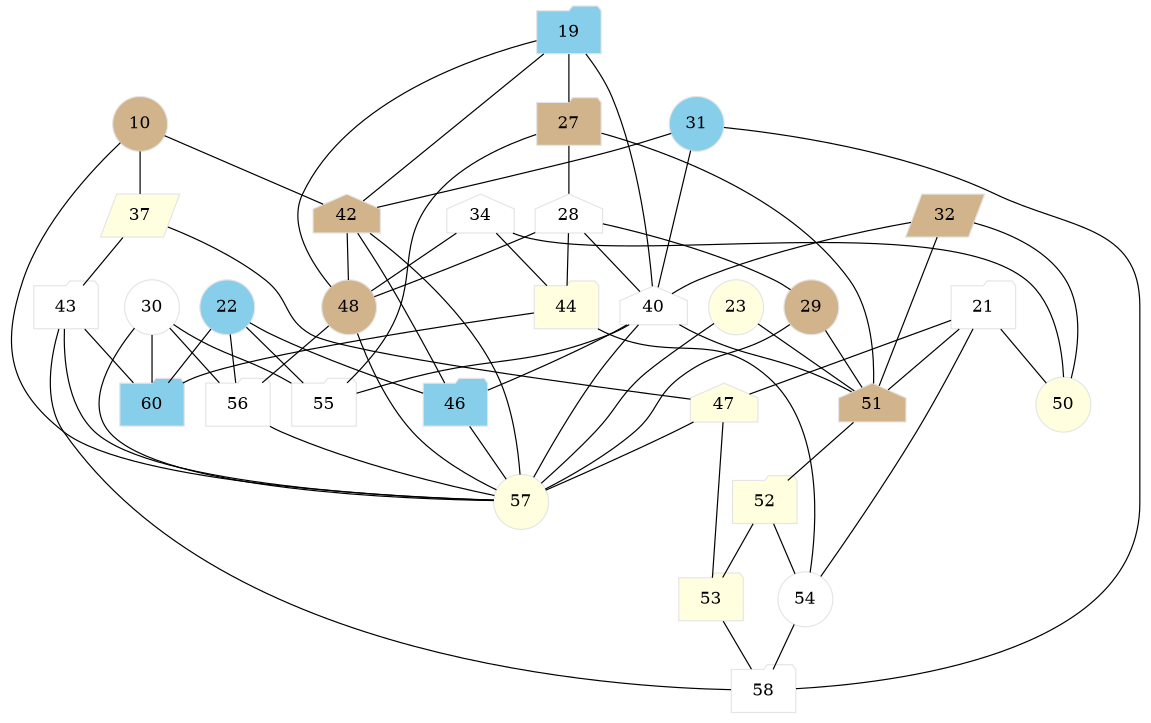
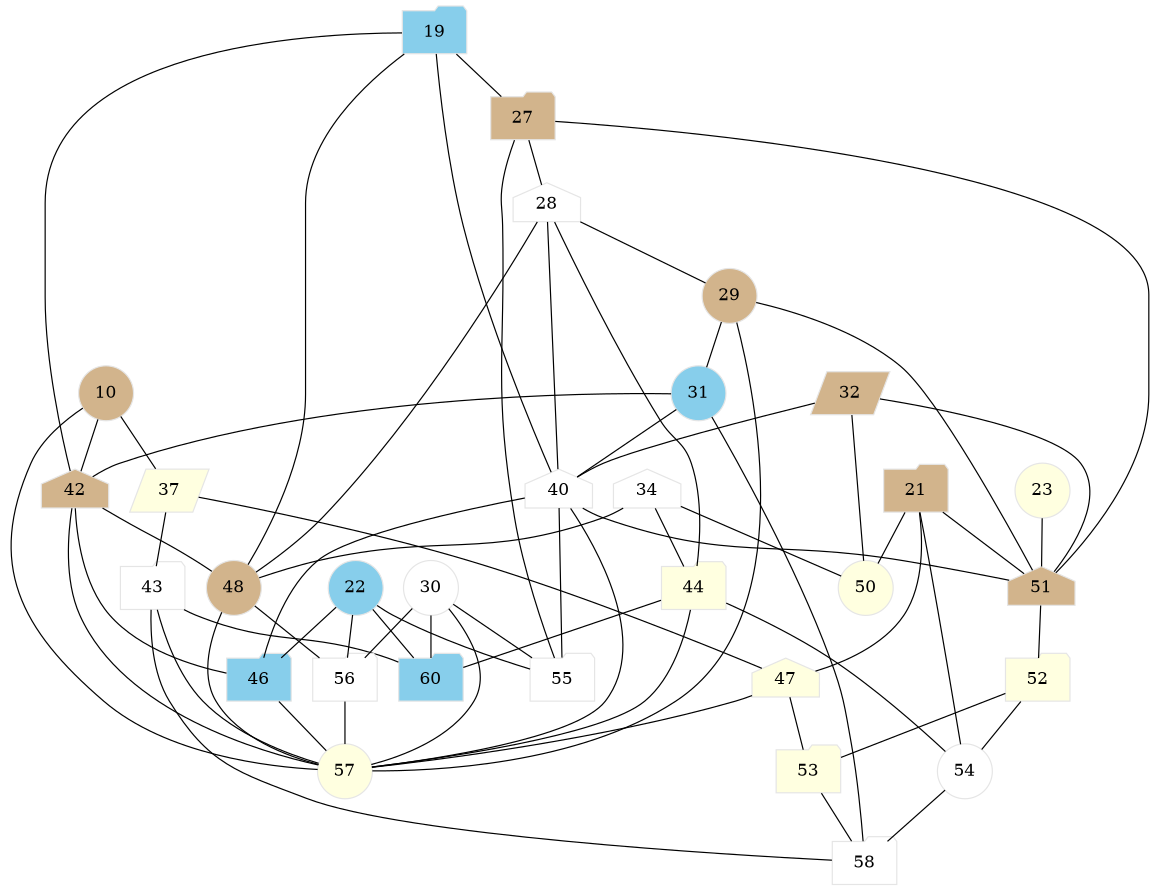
(983, 307) -> (916, 491)
none -> (714, 345)
(622, 397) -> (581, 729)
